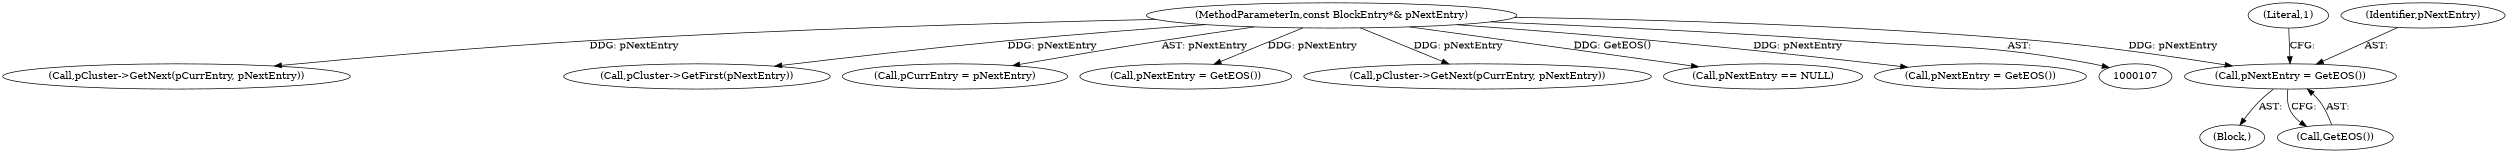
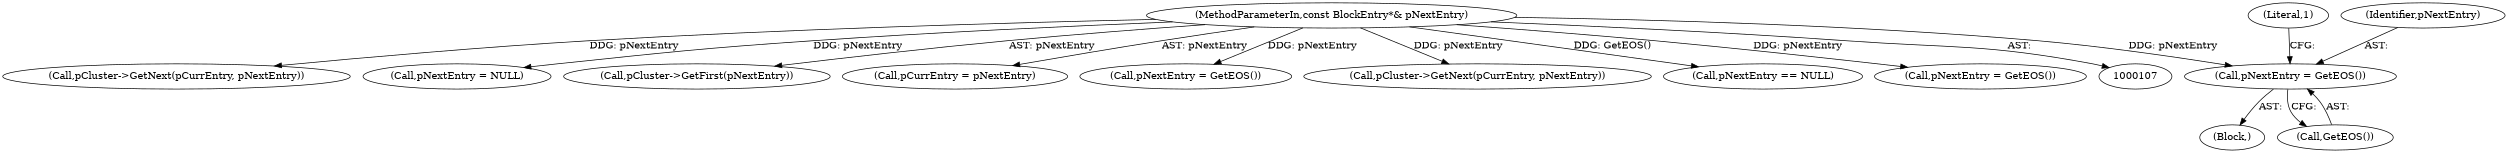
(1052, 46) -> (1052, 46)
none -> (457, 76)
